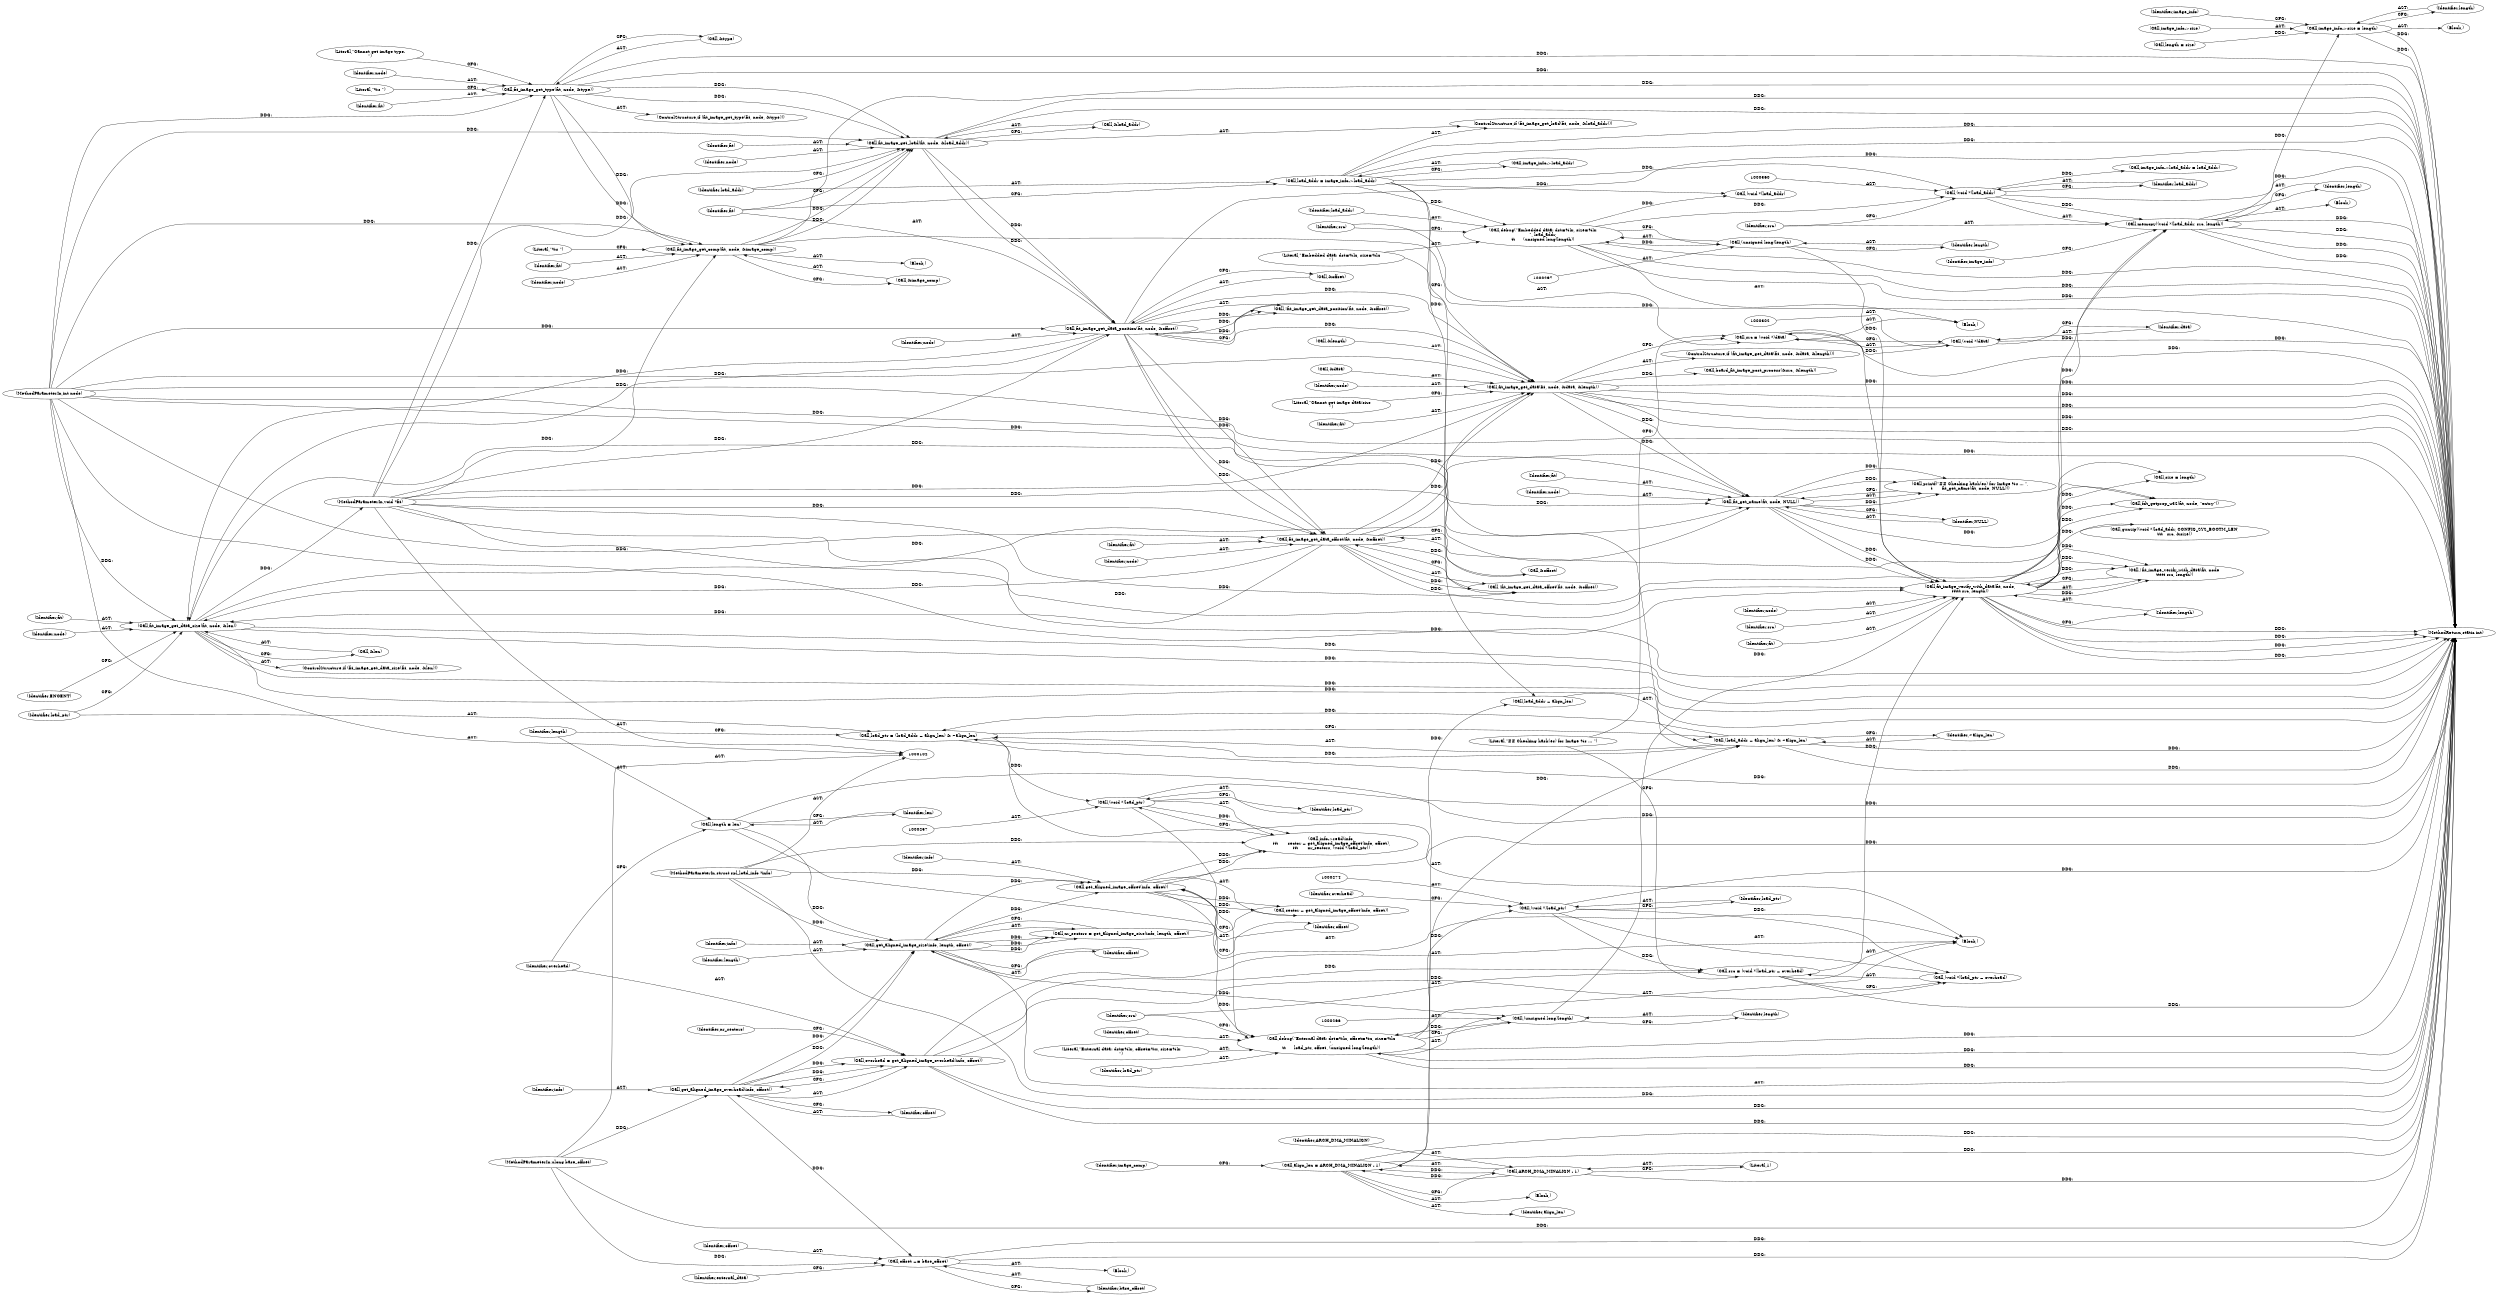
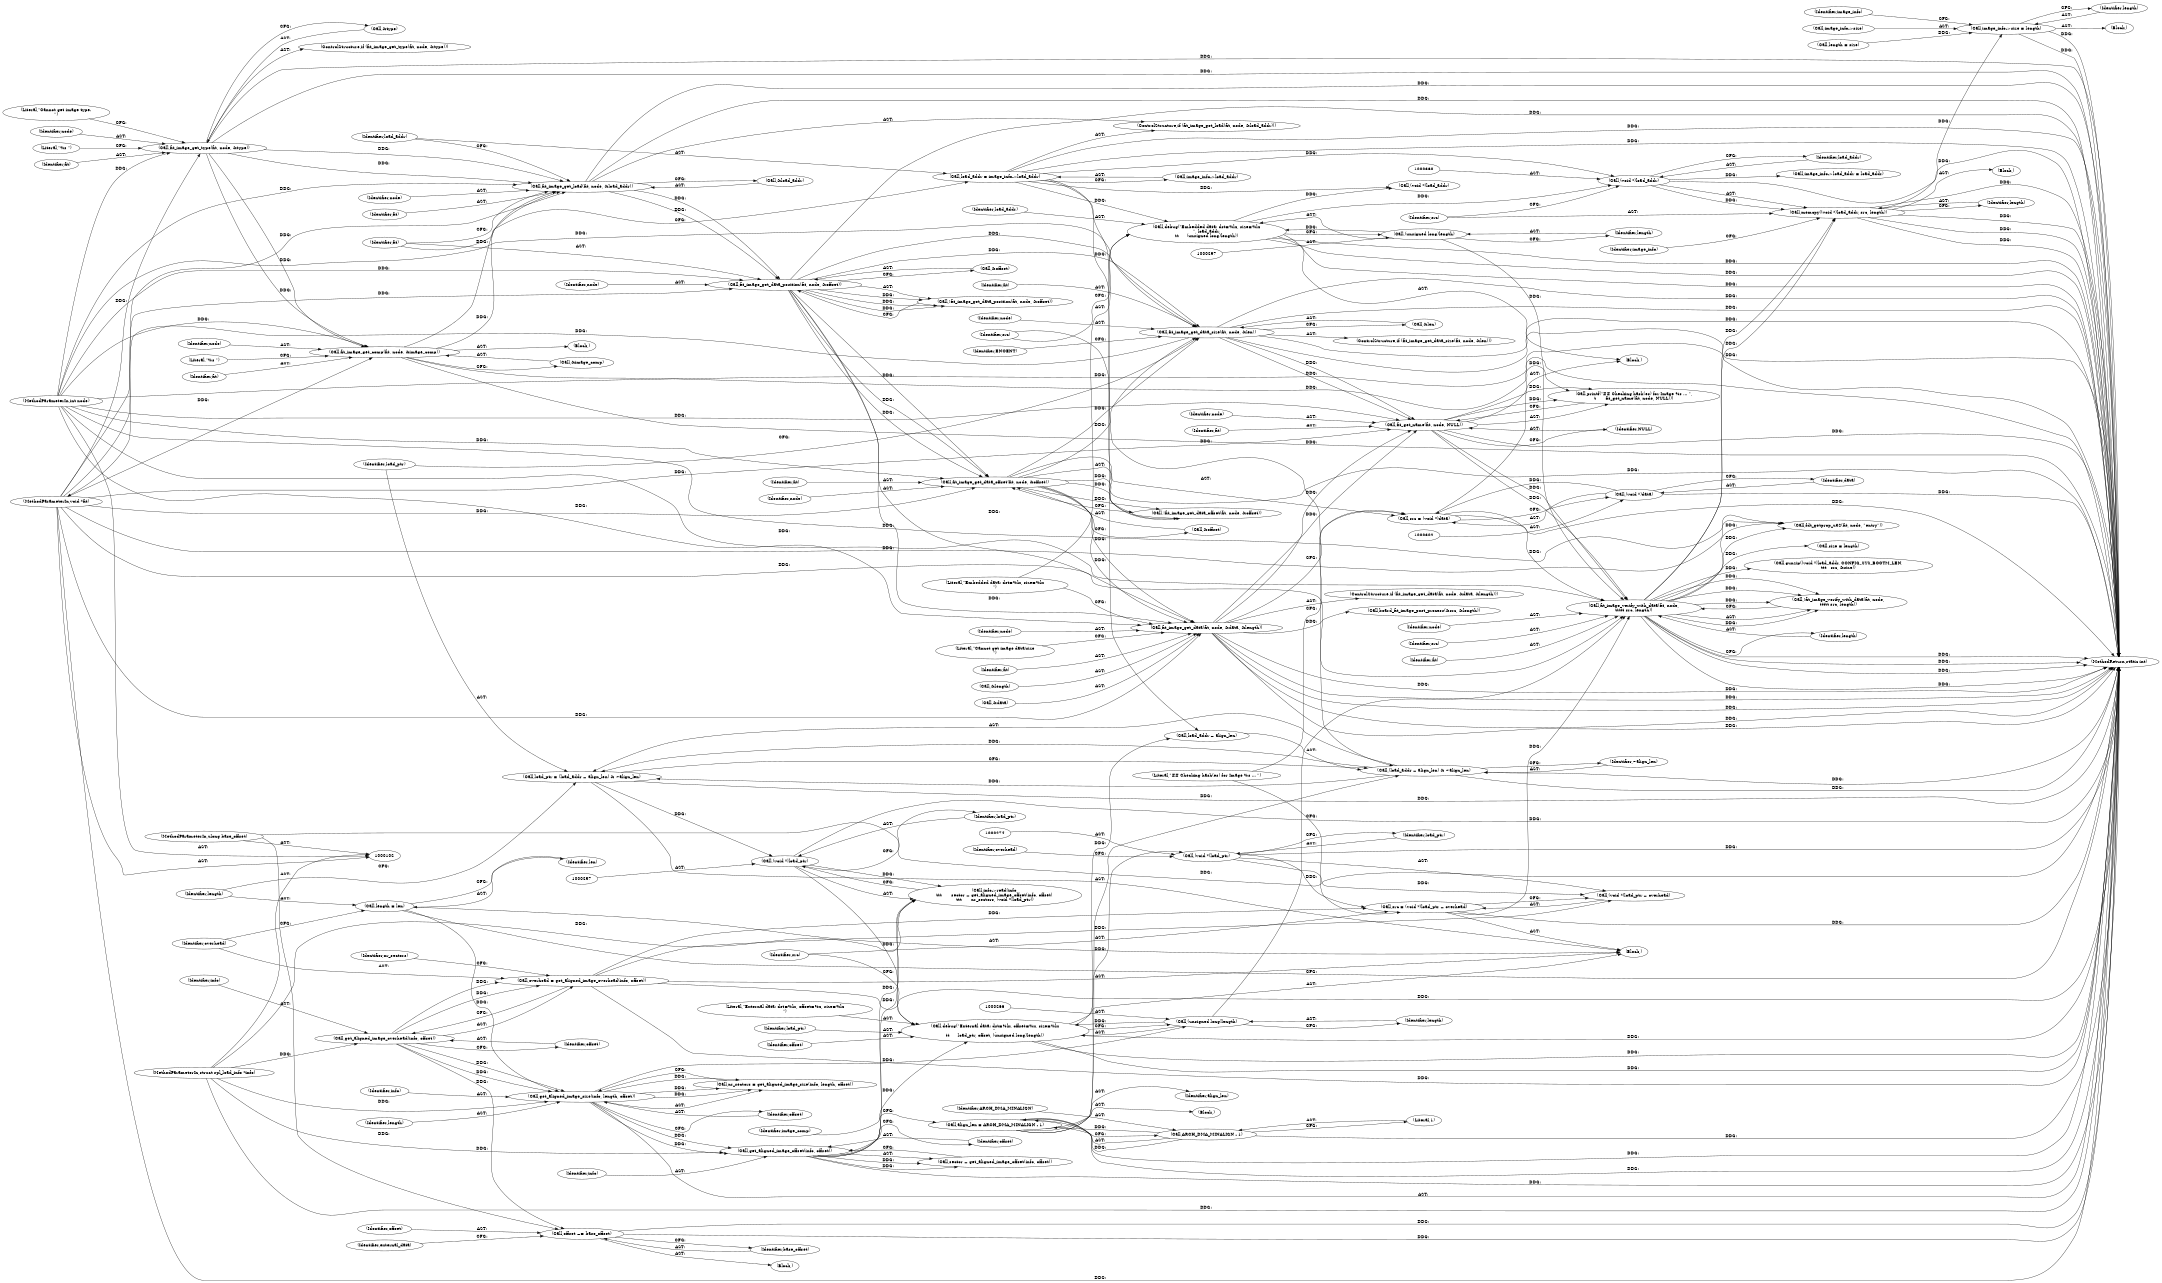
(1995, 547) -> (1864, 435)
(1649, 815) -> (1312, 972)
(633, 1127) -> (290, 1057)
